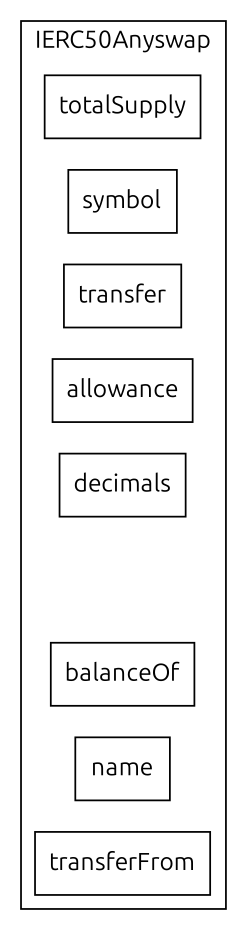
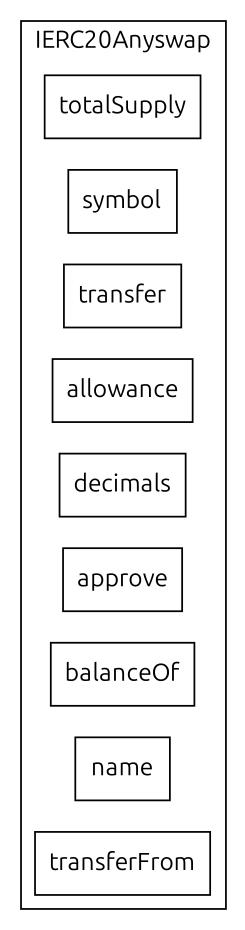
(123, 41) -> (123, 41)
none -> (123, 580)
